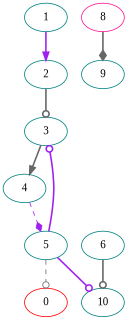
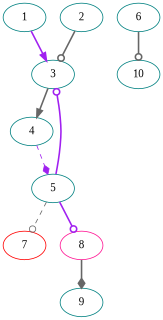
(46, 42) -> (37, 42)
(72, 272) -> (66, 214)
(46, 302) -> (25, 245)
